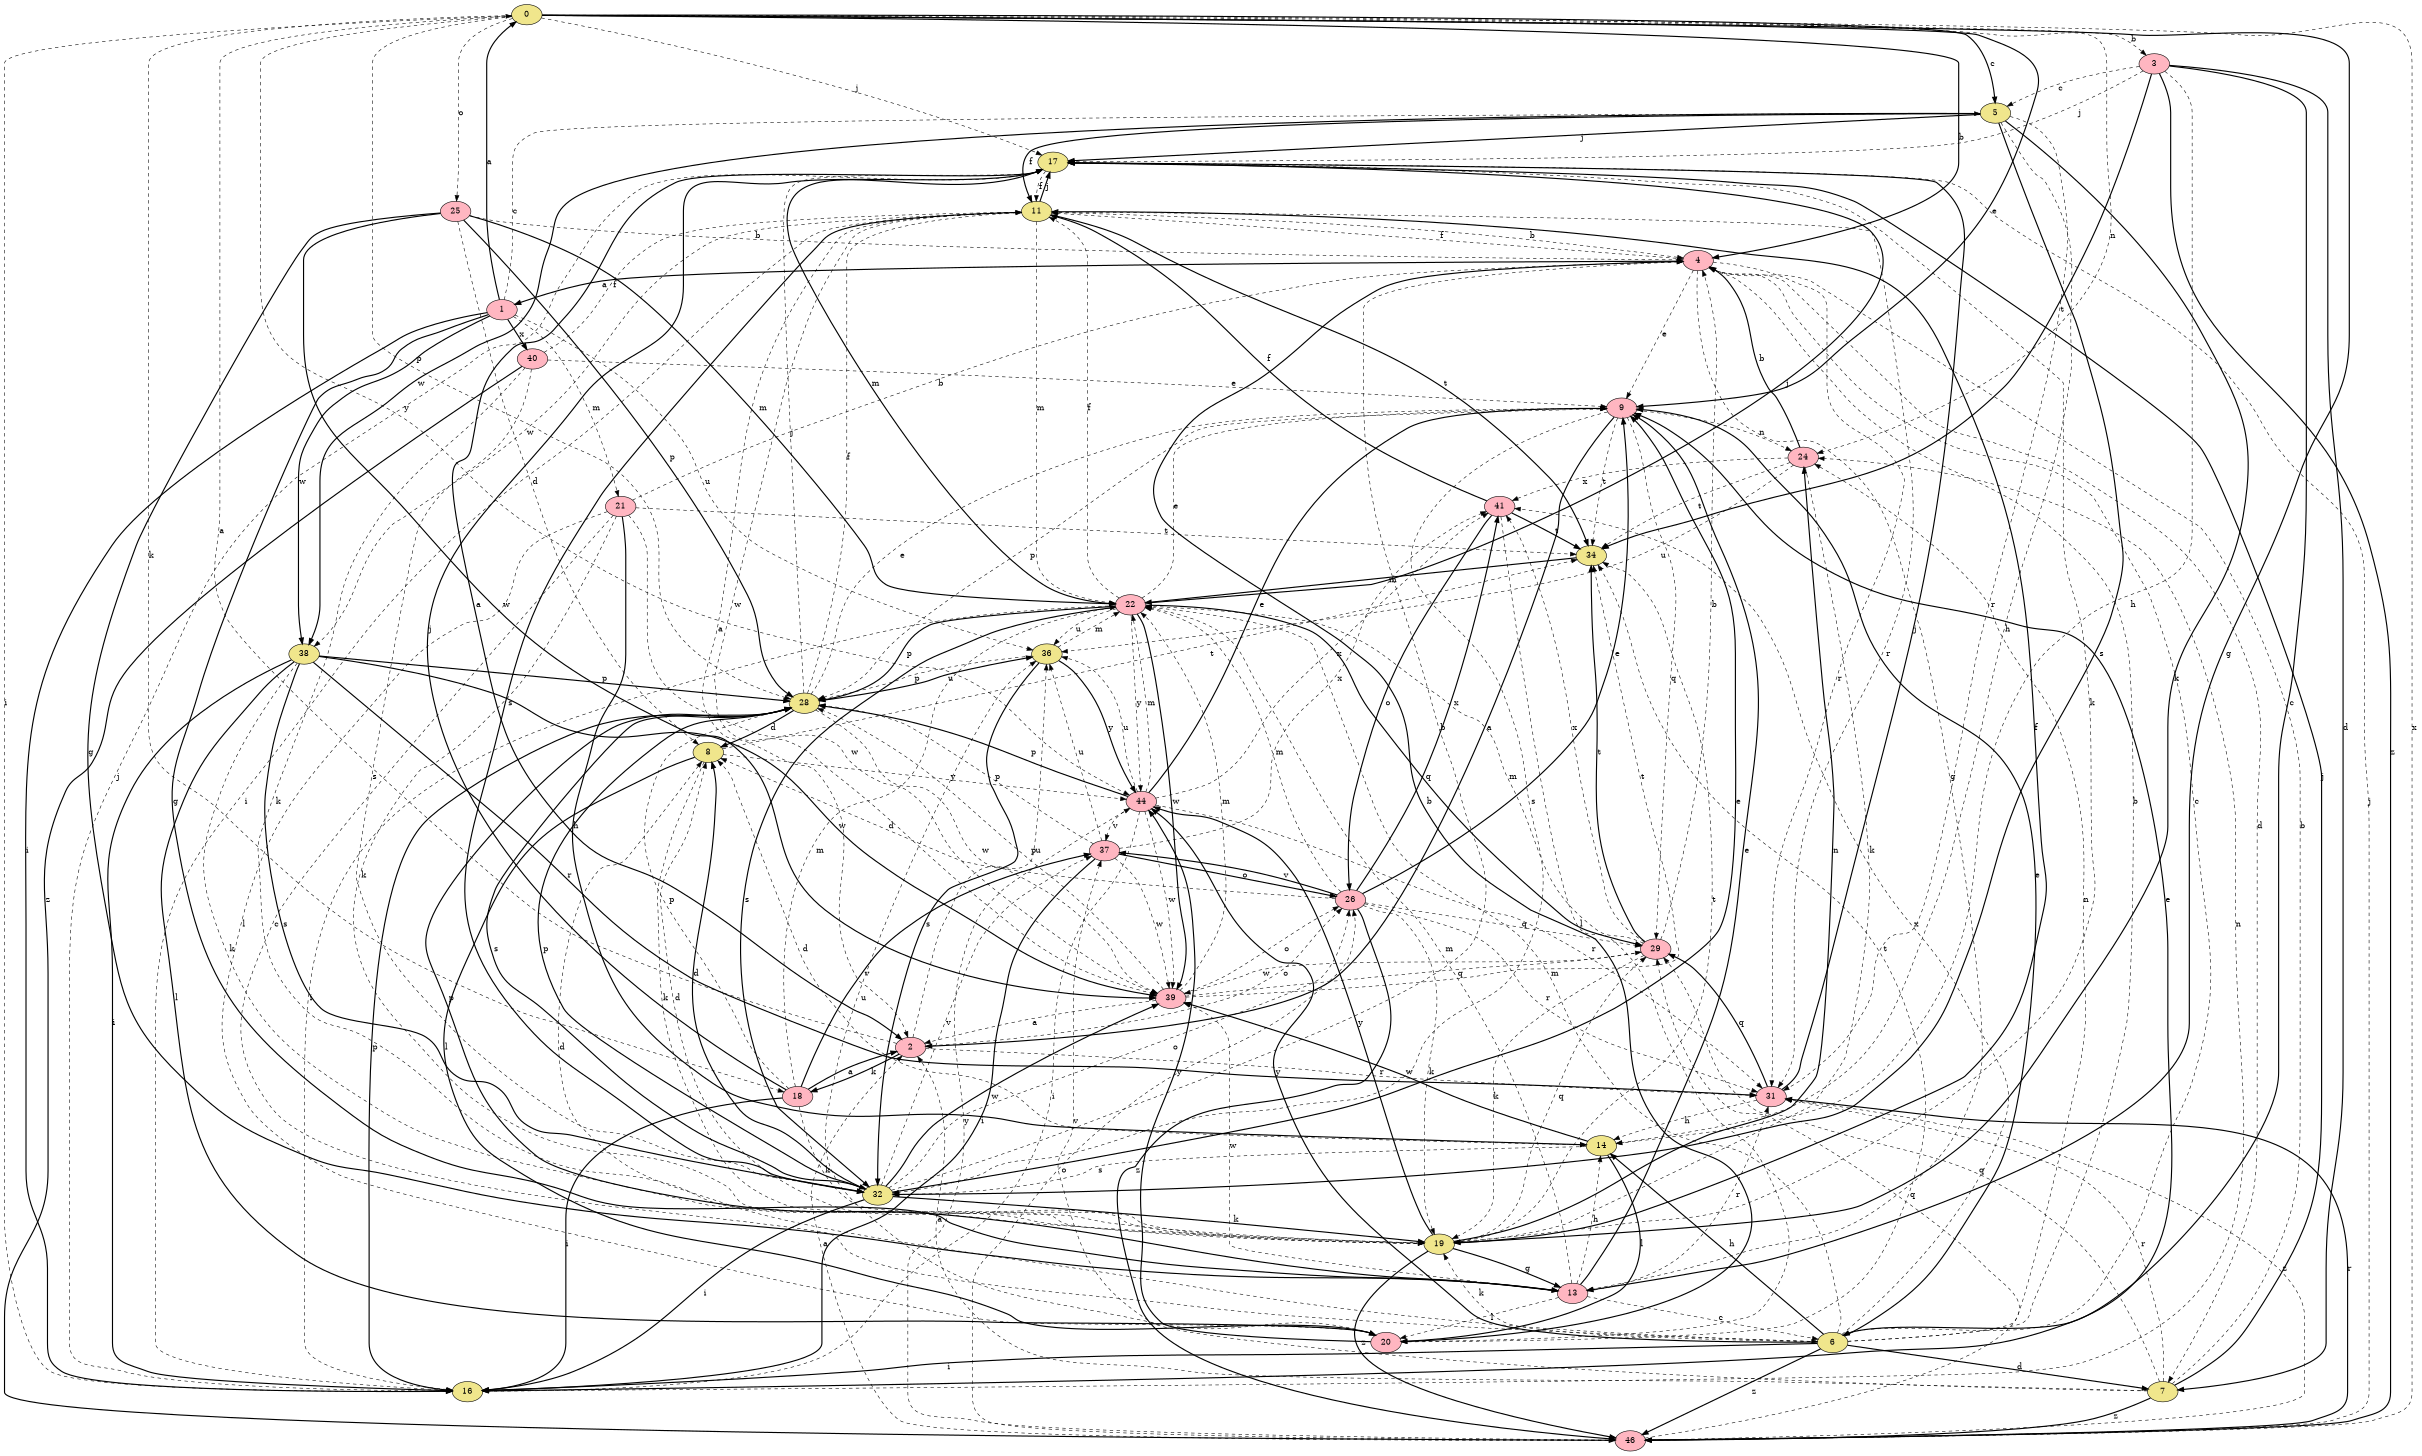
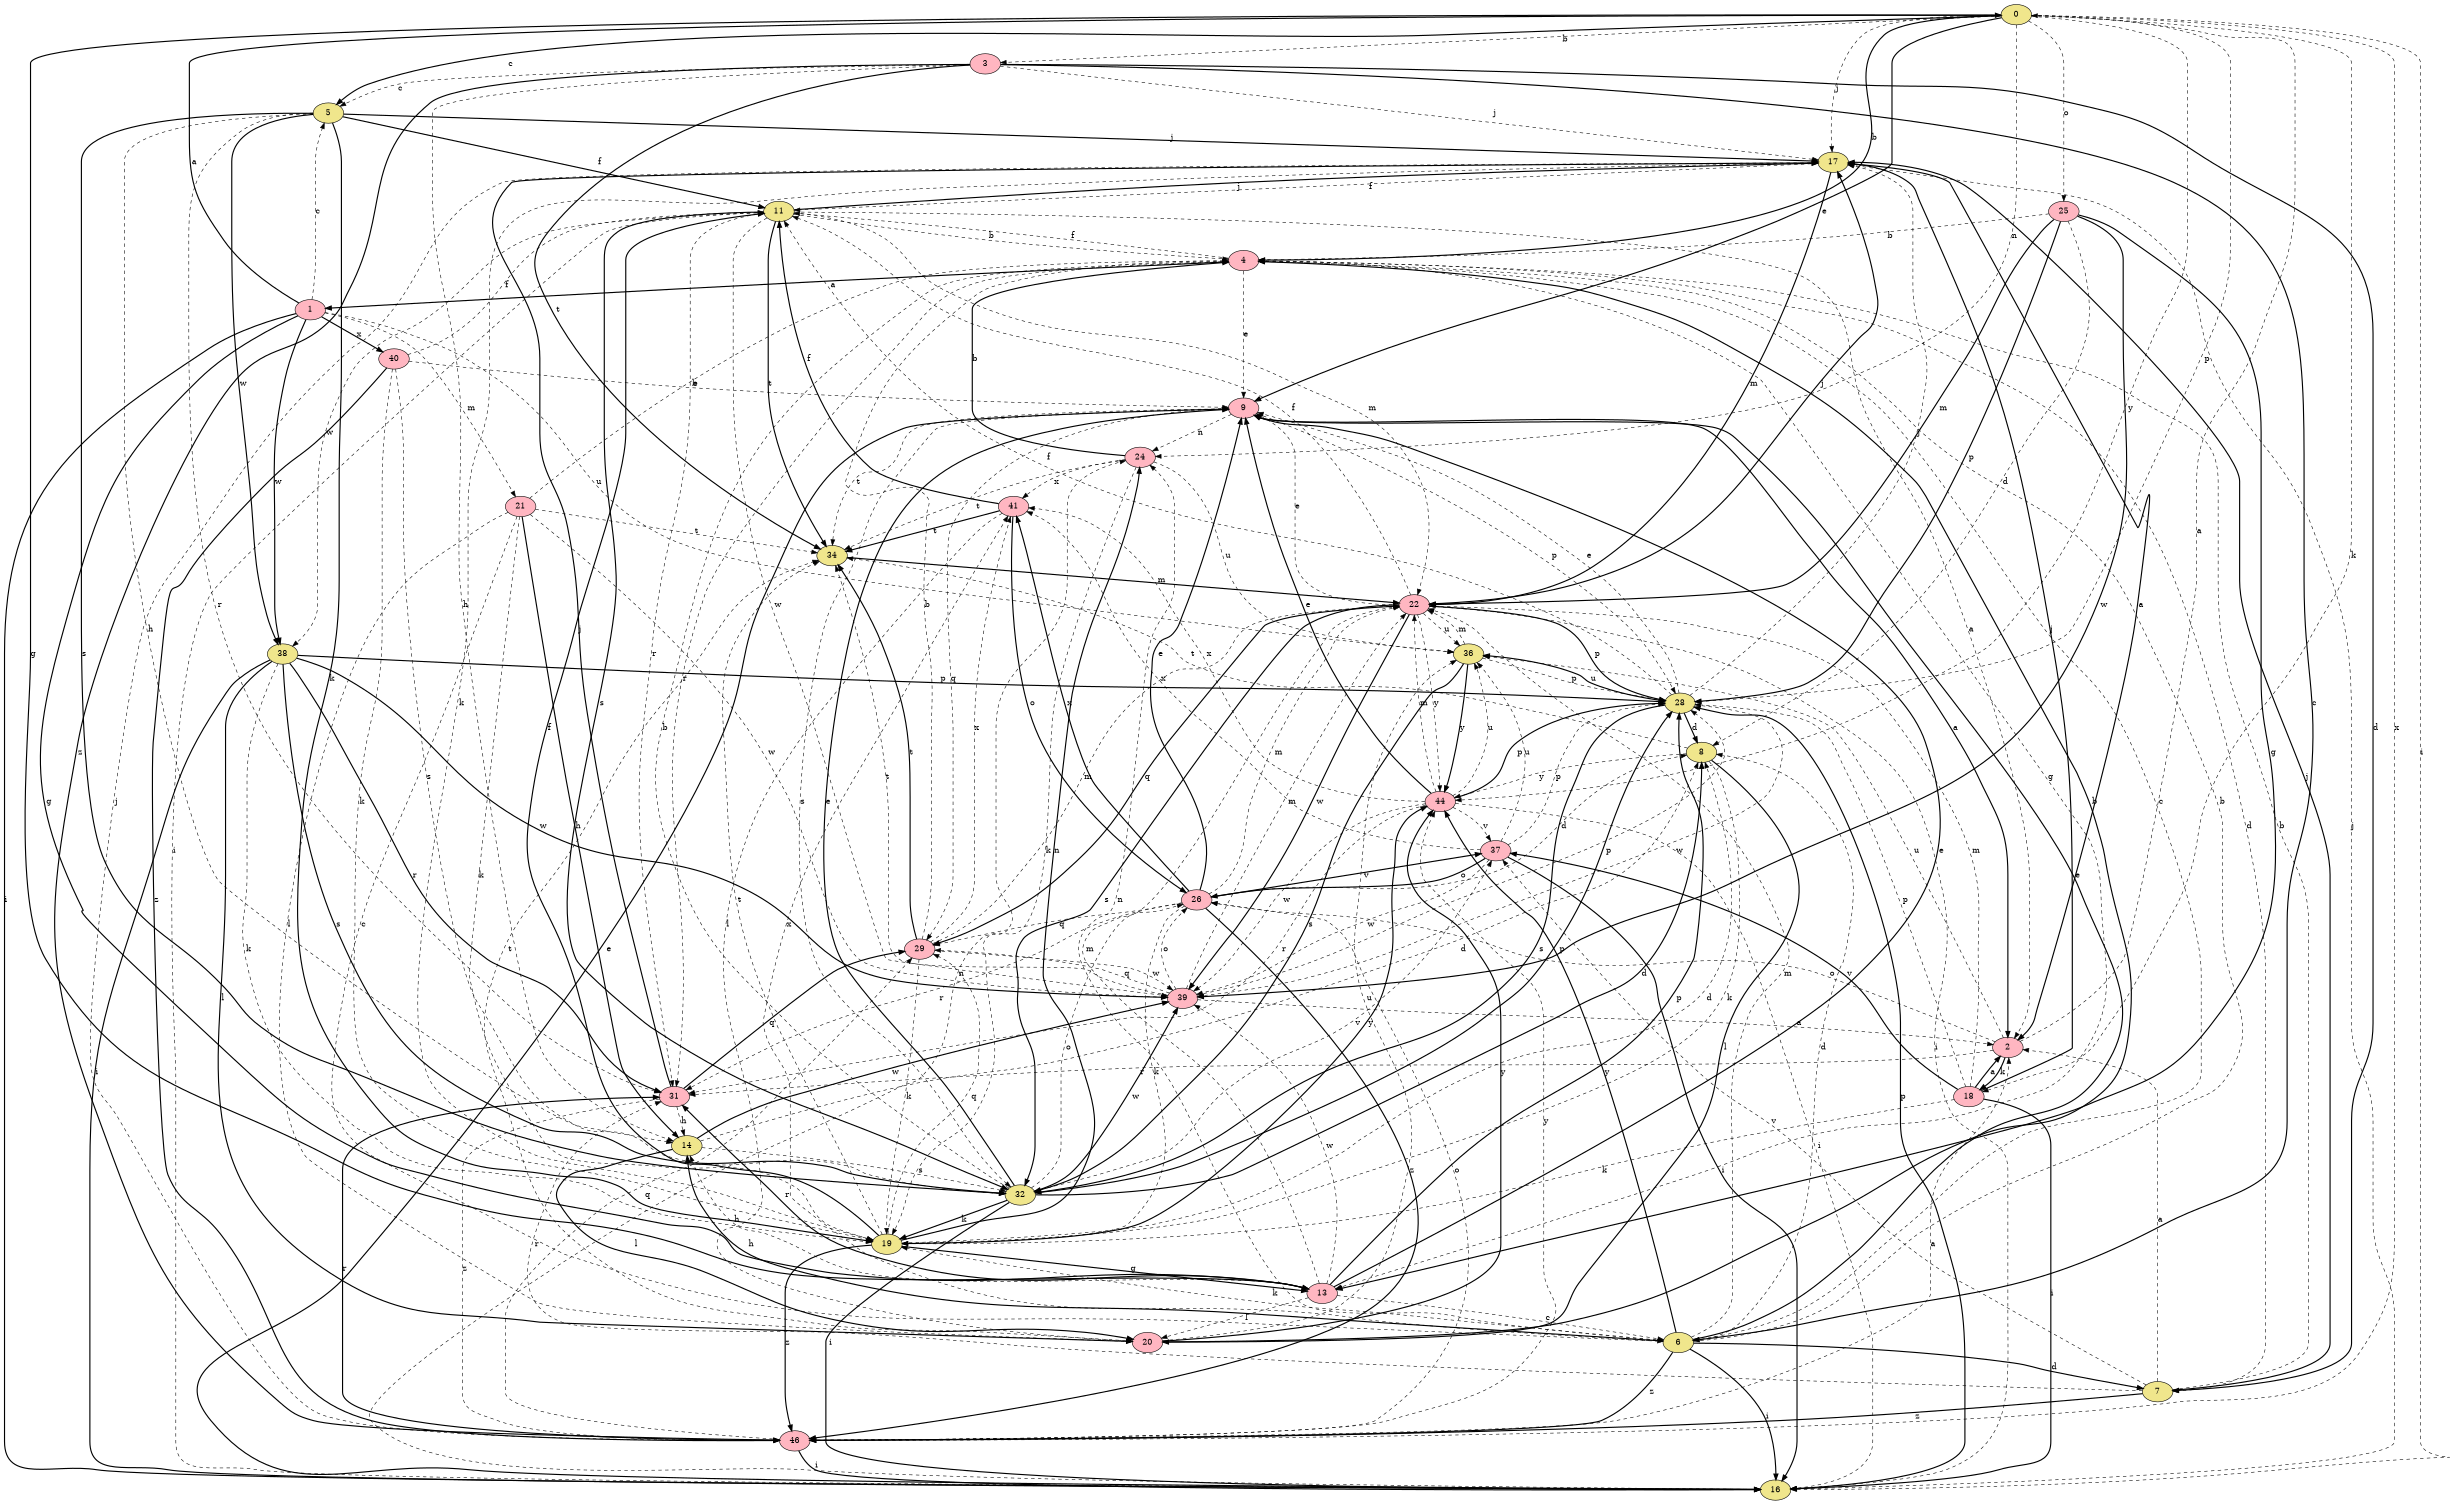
(1903, 1150) -> none
(1700, 1237) -> (953, 1274)
none -> (1272, 1489)
